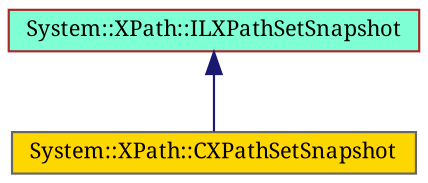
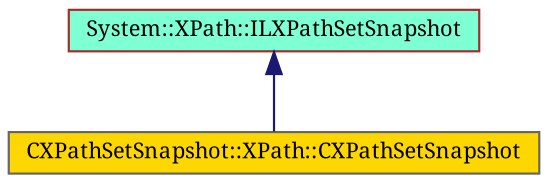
(214, 153) -> (274, 153)
